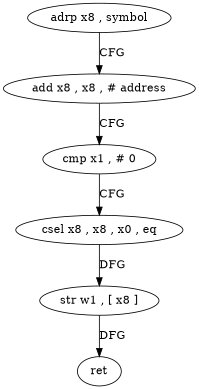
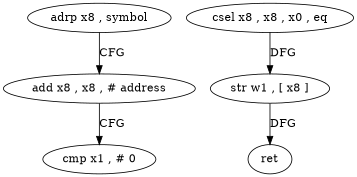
(99, 191) -> none
